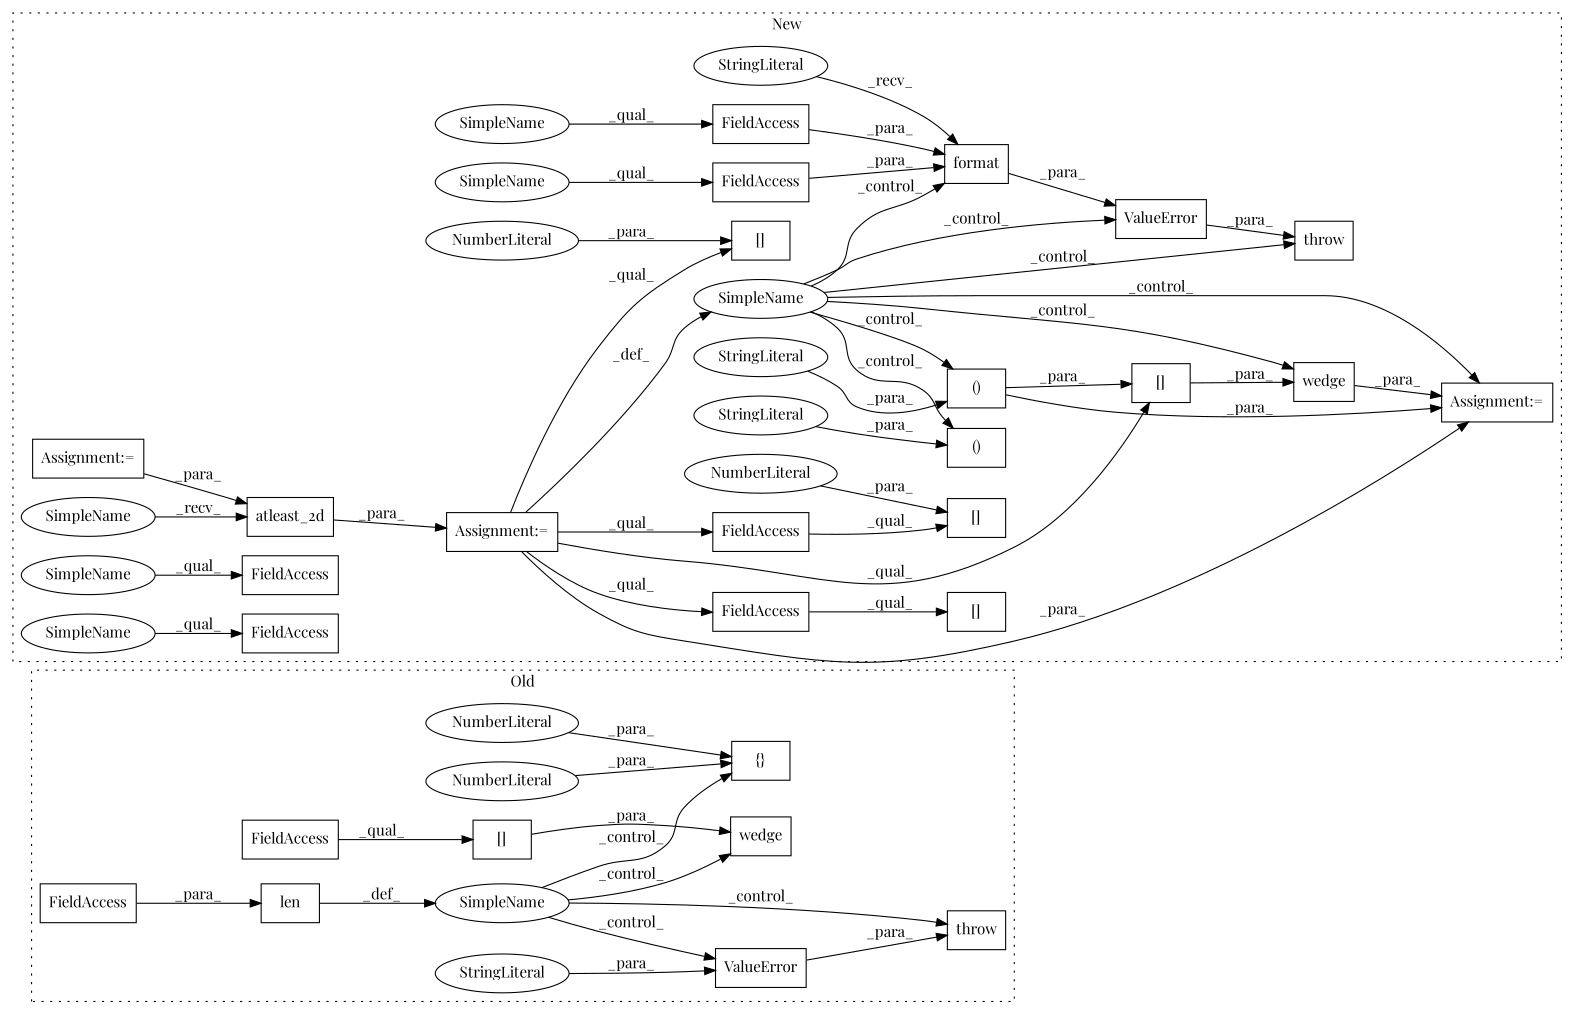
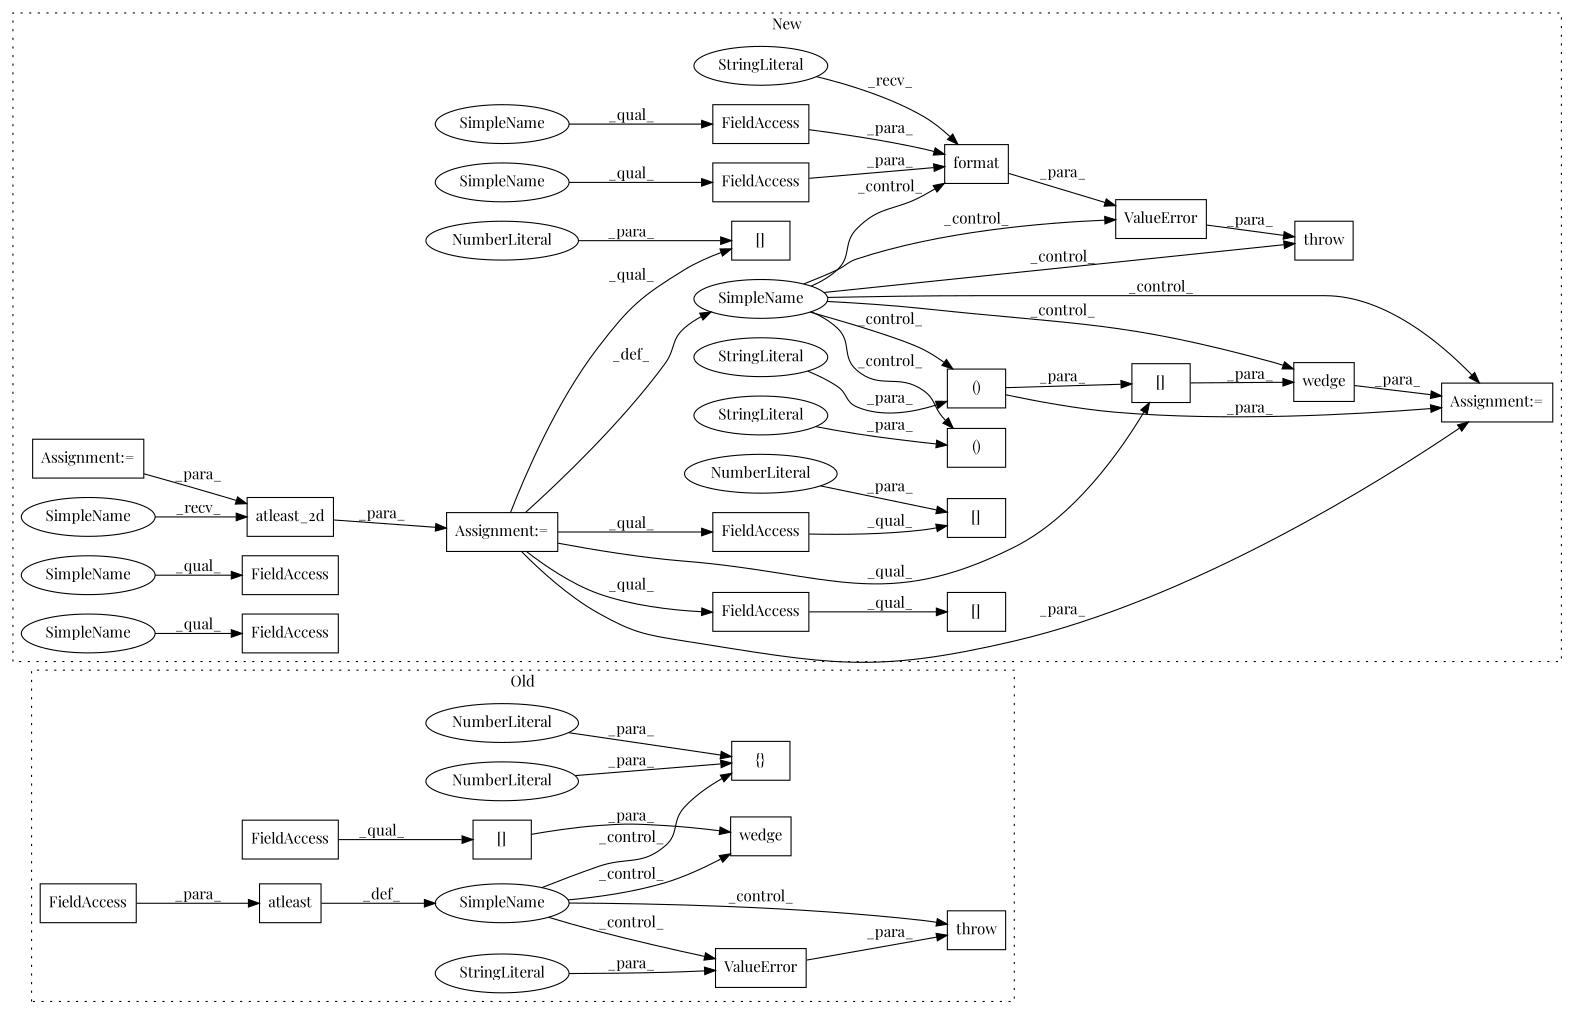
(290, 903) -> (290, 903)
